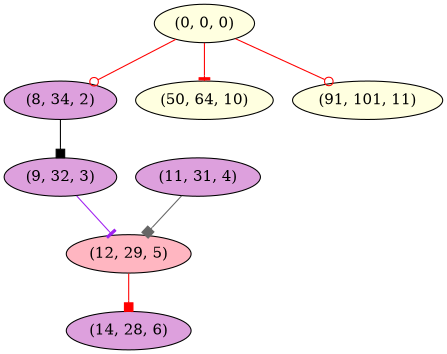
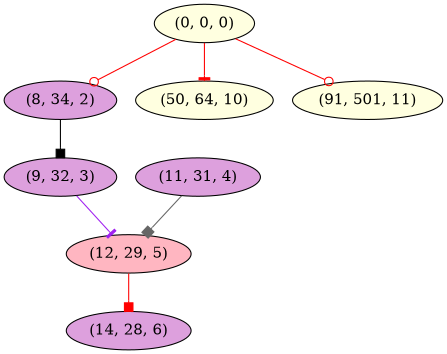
(368, 100) -> (368, 100)
